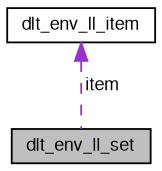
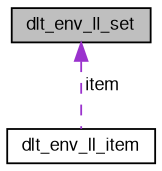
(81, 95) -> (81, 95)
